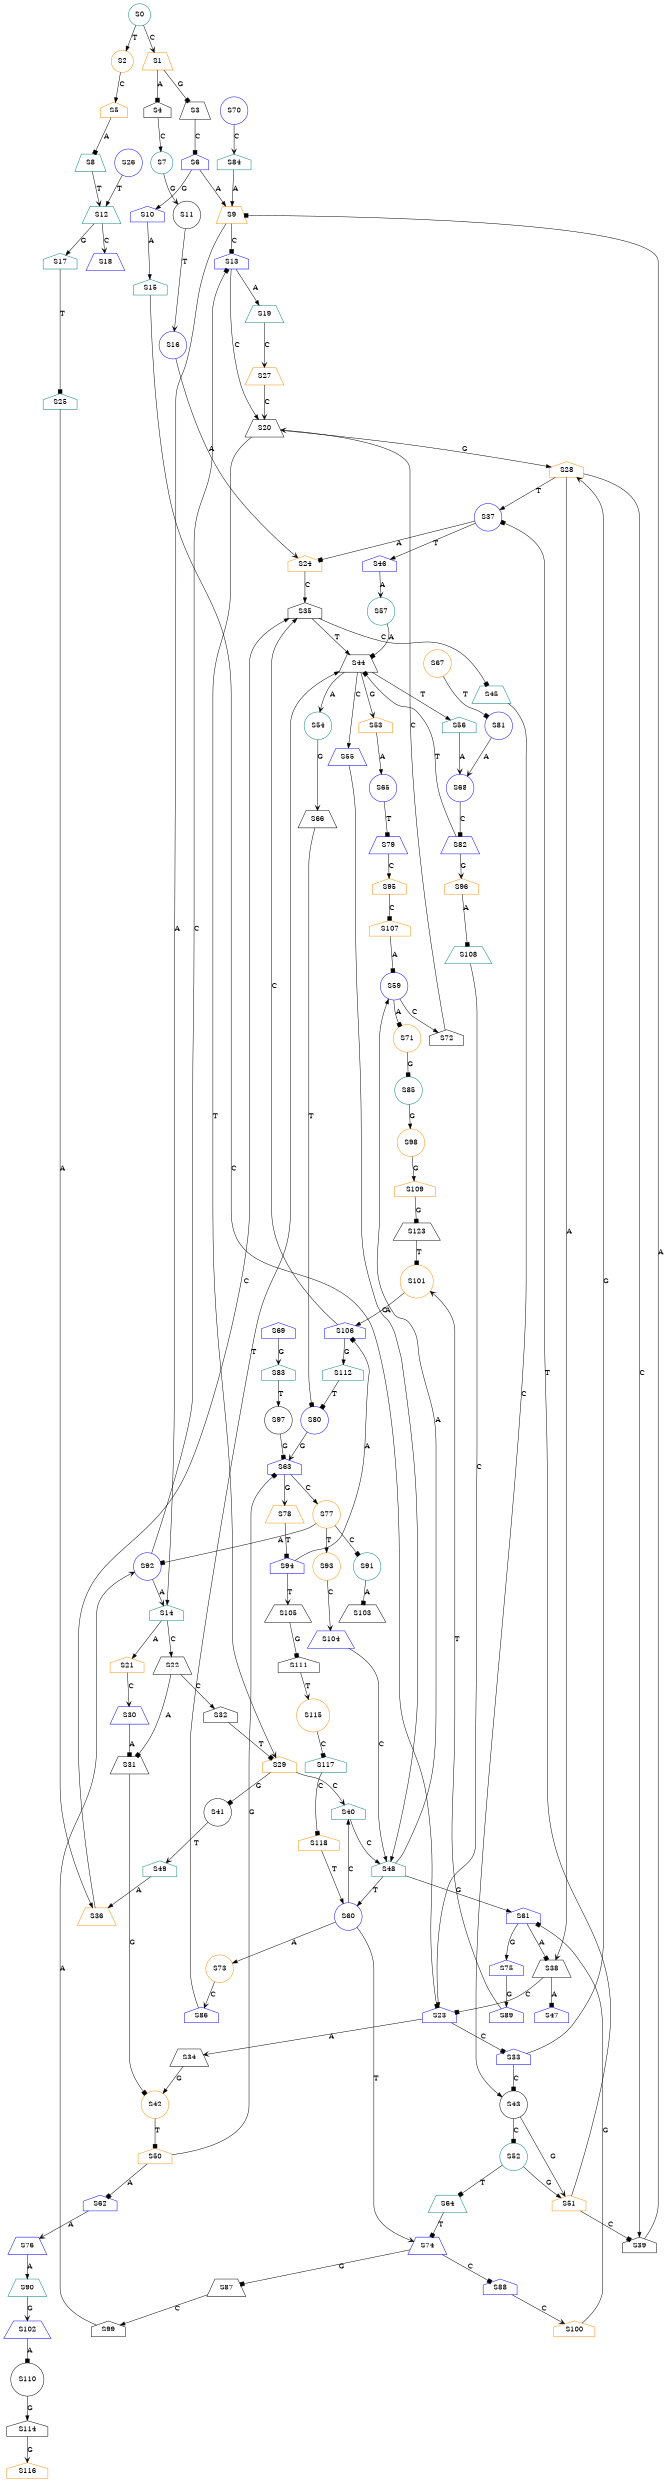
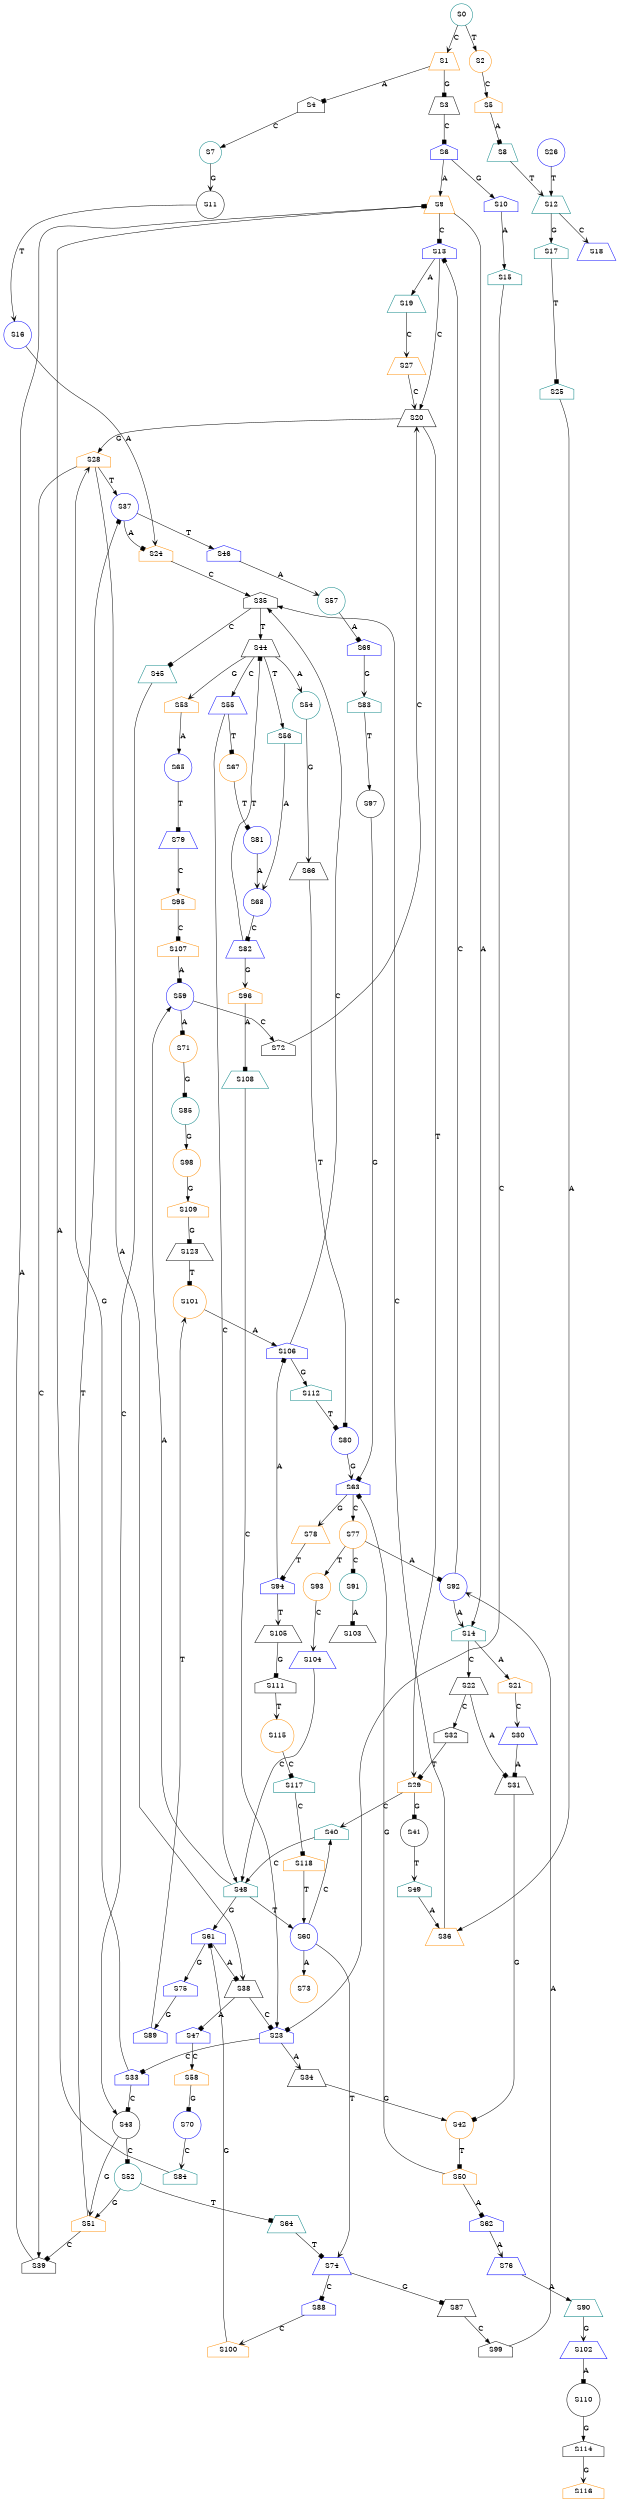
(388, 639) -> (348, 625)
none -> (230, 732)
(201, 2016) -> none
none -> (192, 2078)
